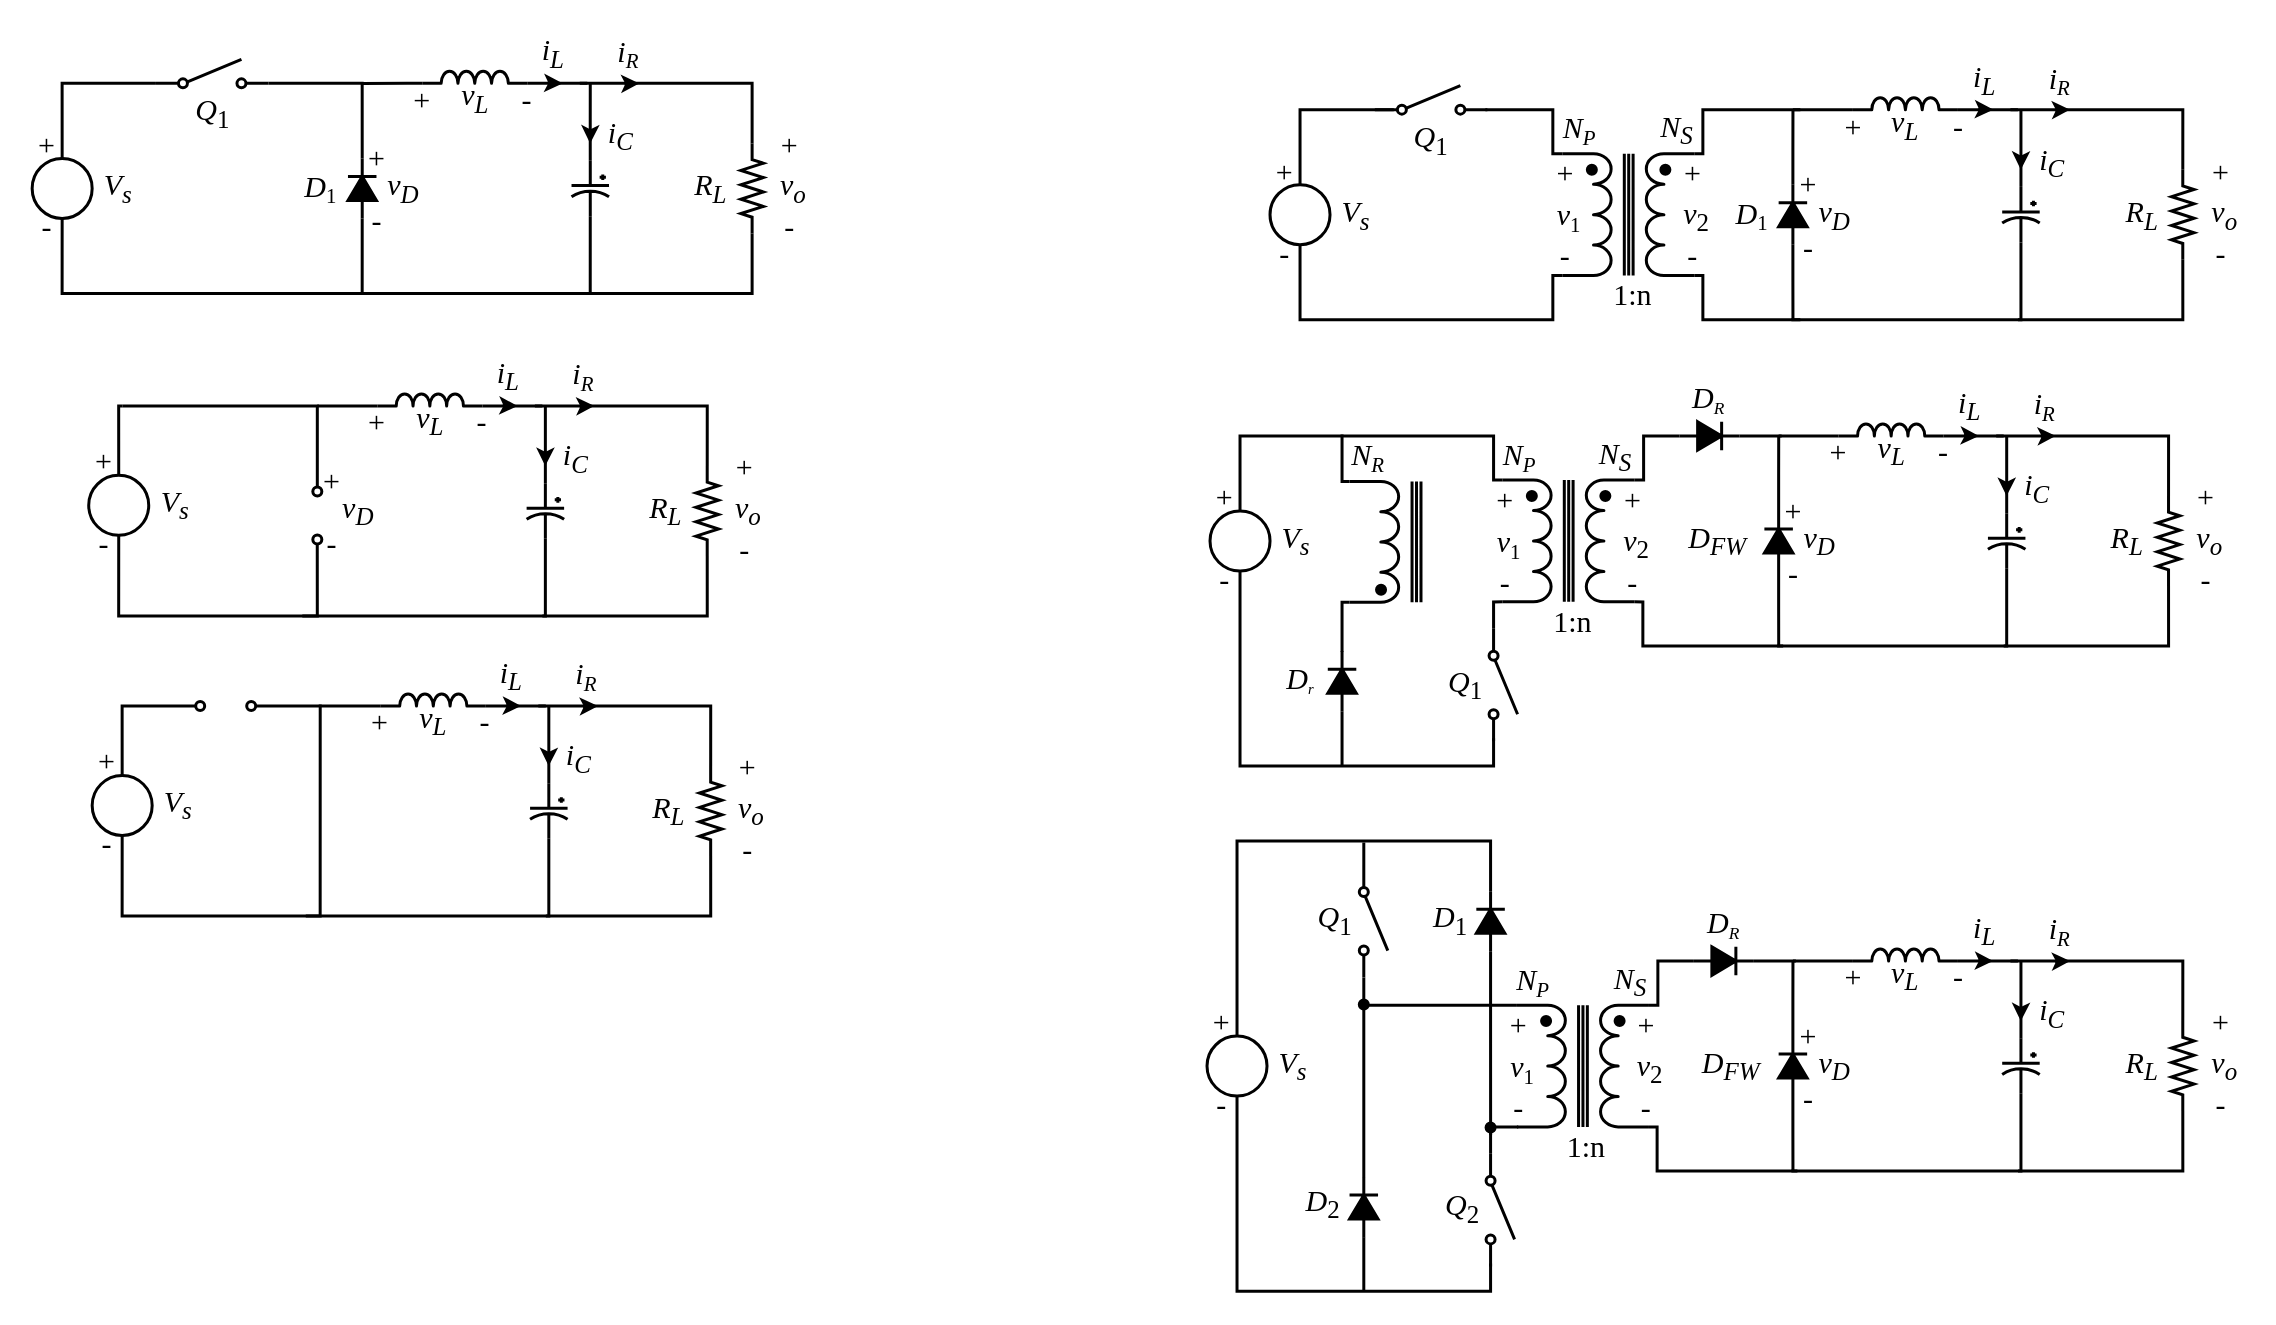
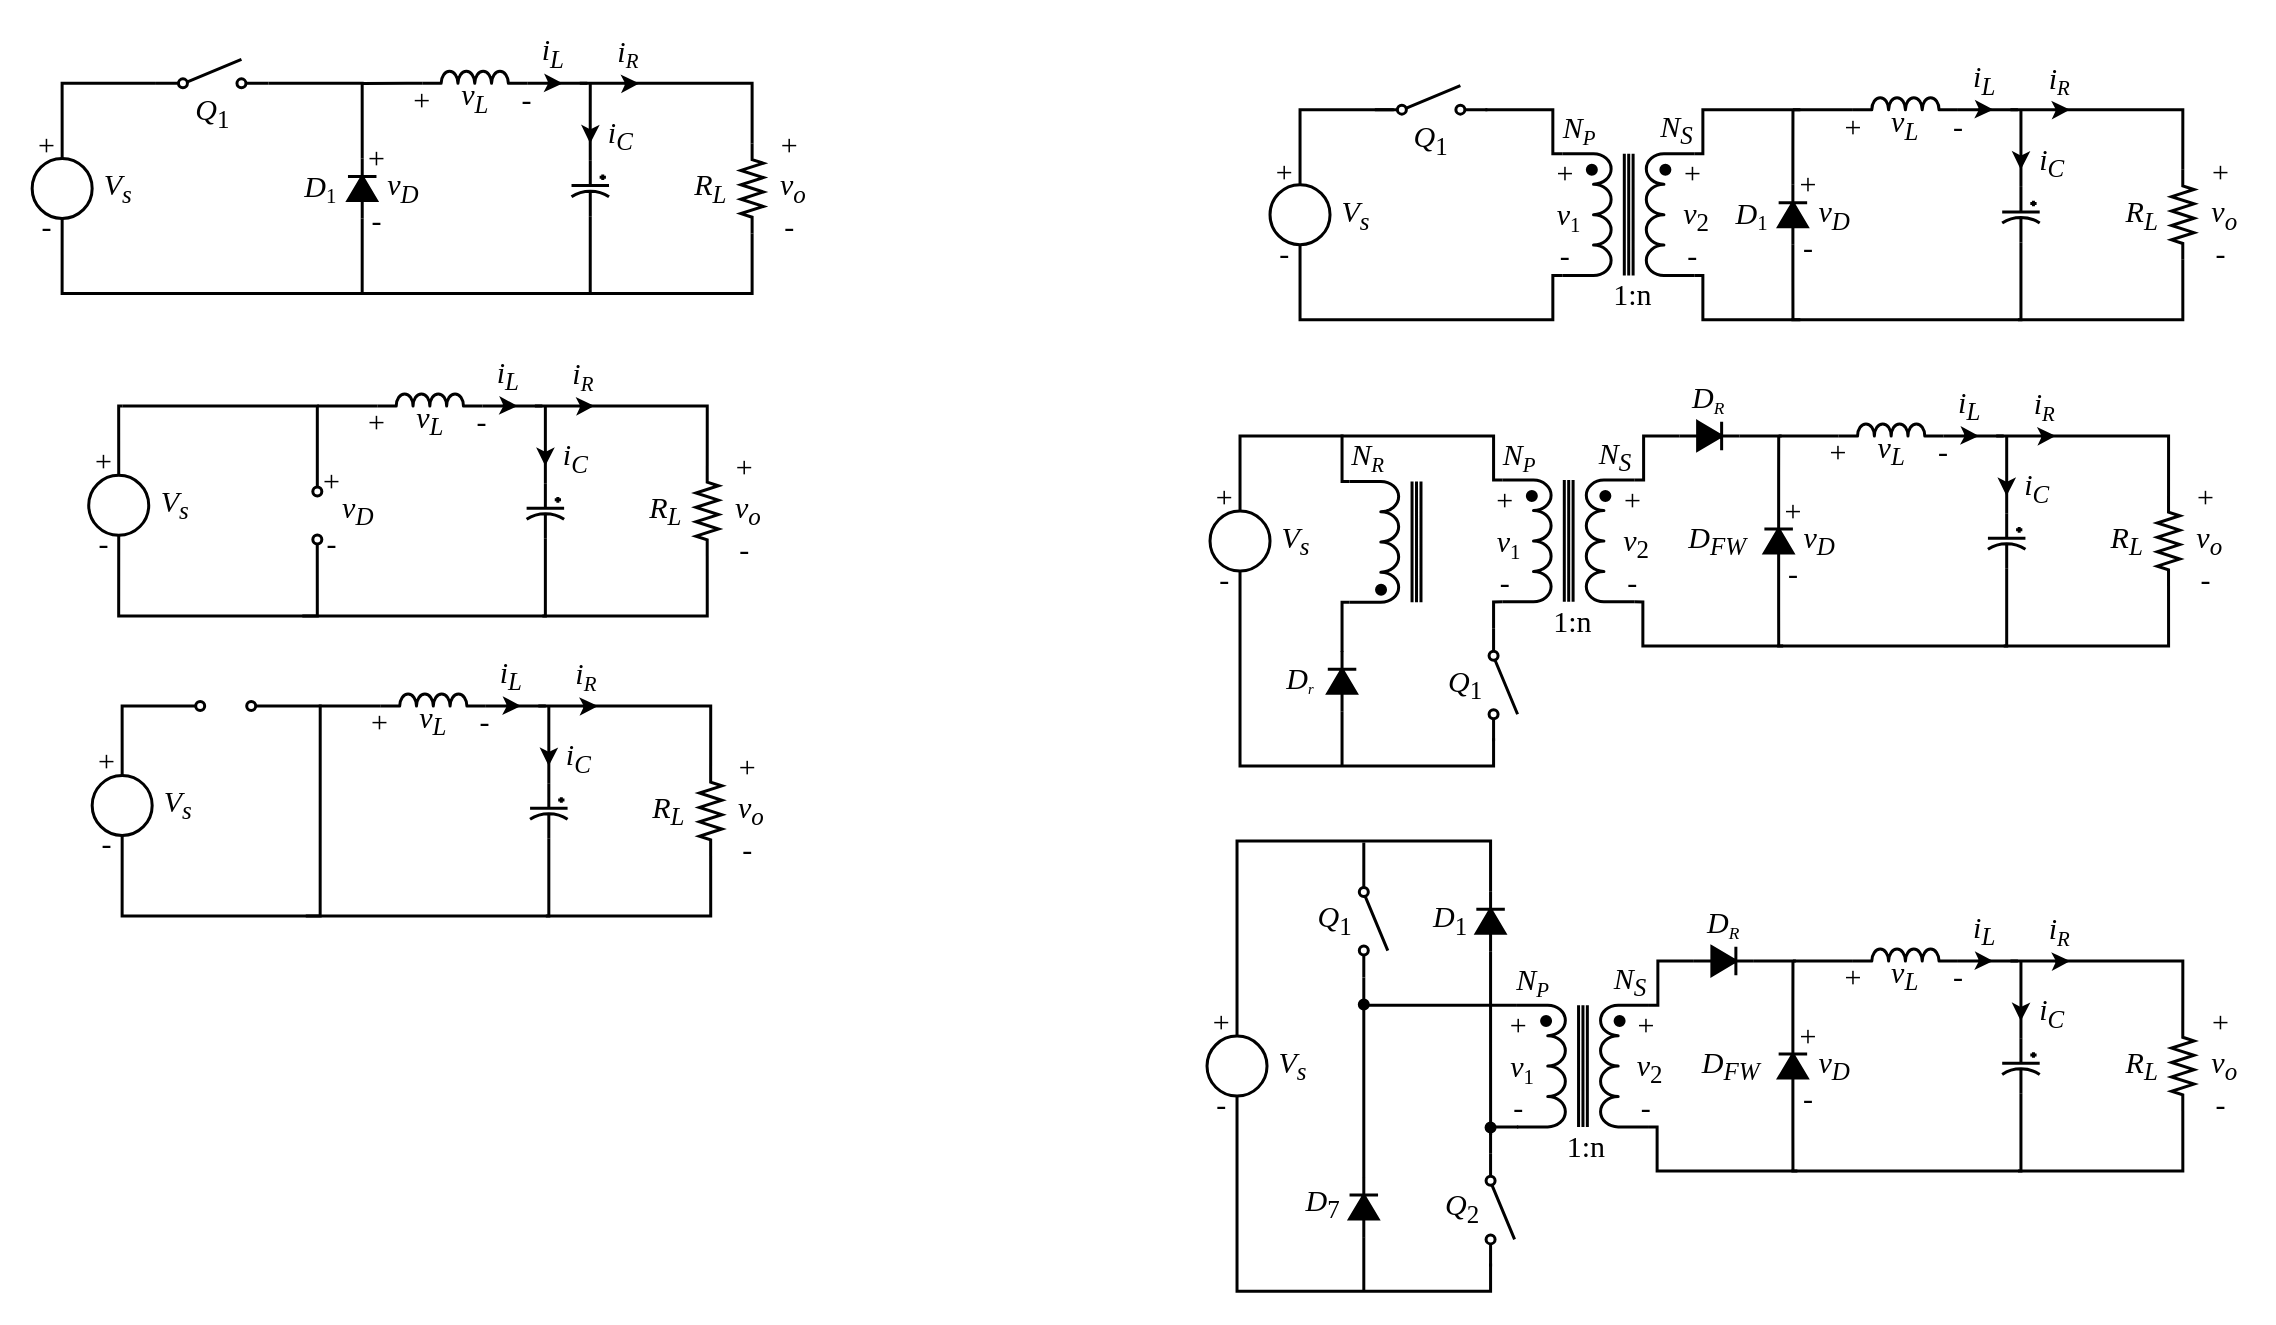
(1323, 1204) -> (1323, 1204)
